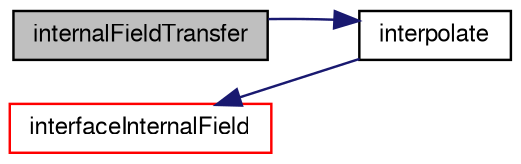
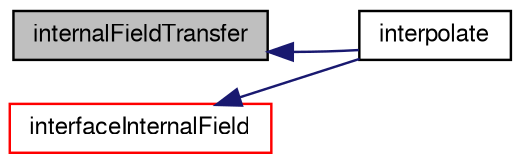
(301, 19) -> (326, 51)
